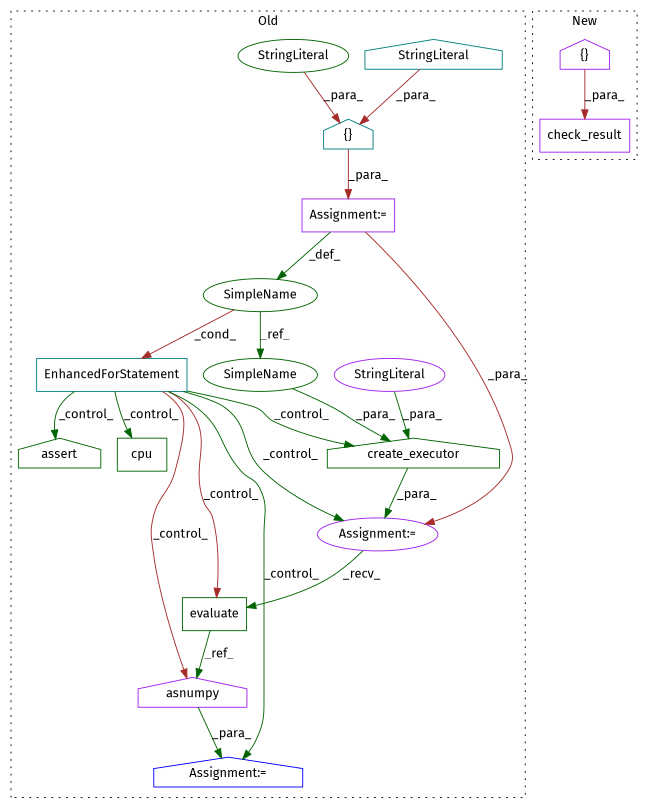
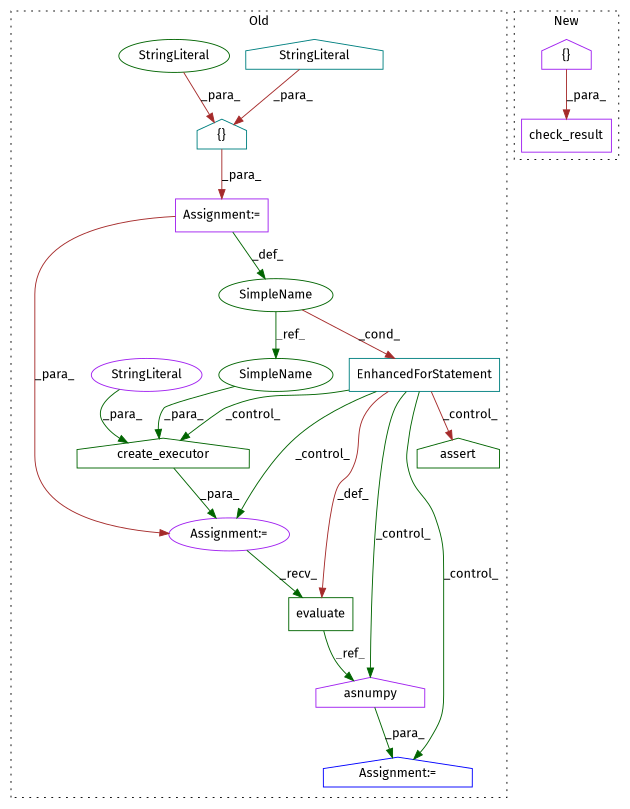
(59, 408) -> (440, 411)
(142, 455) -> none
(231, 495) -> (353, 495)
(152, 525) -> (376, 527)
